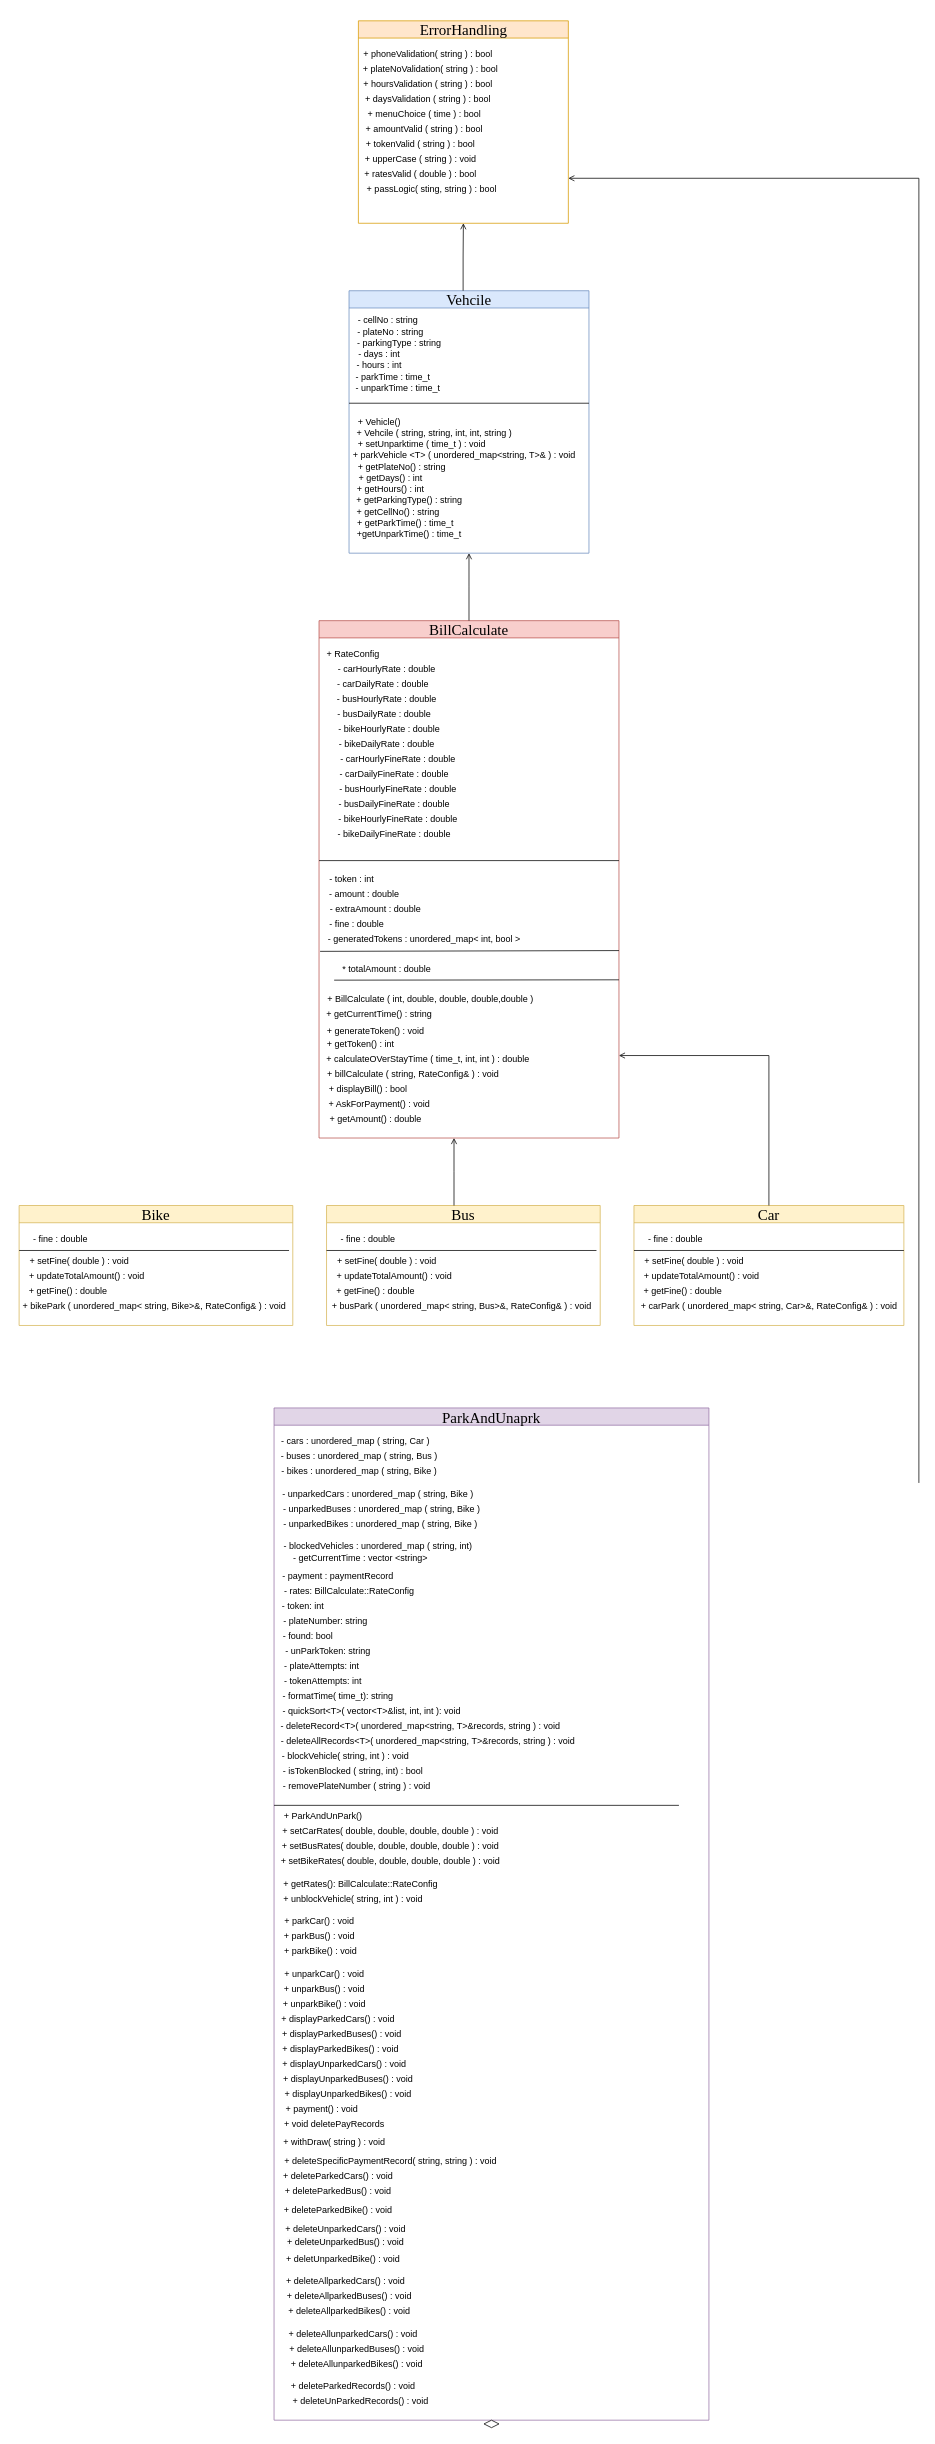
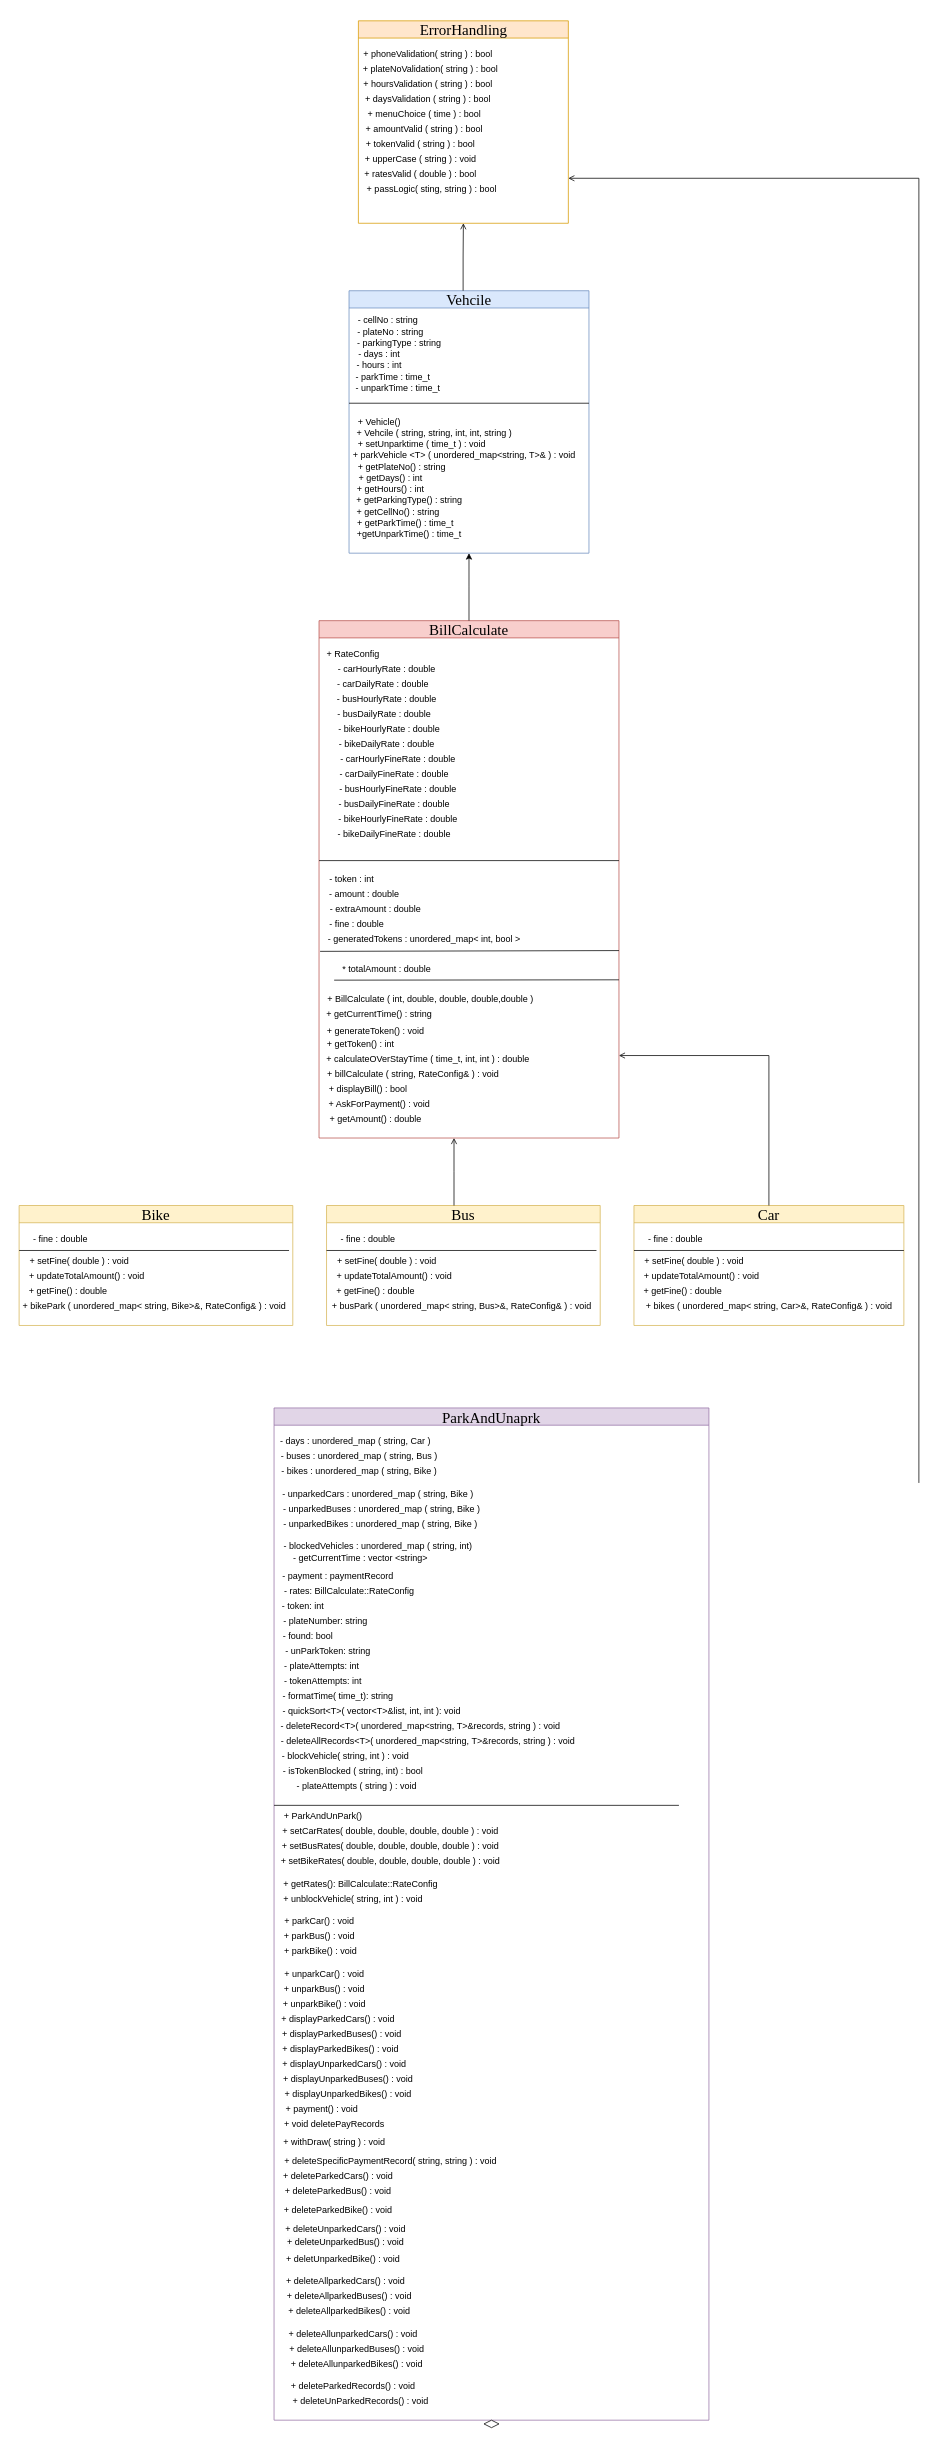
(469, 558) -> (469, 559)
(770, 1307) -> (770, 1307)
(357, 1442) -> (357, 1442)
(357, 1787) -> (357, 1787)
